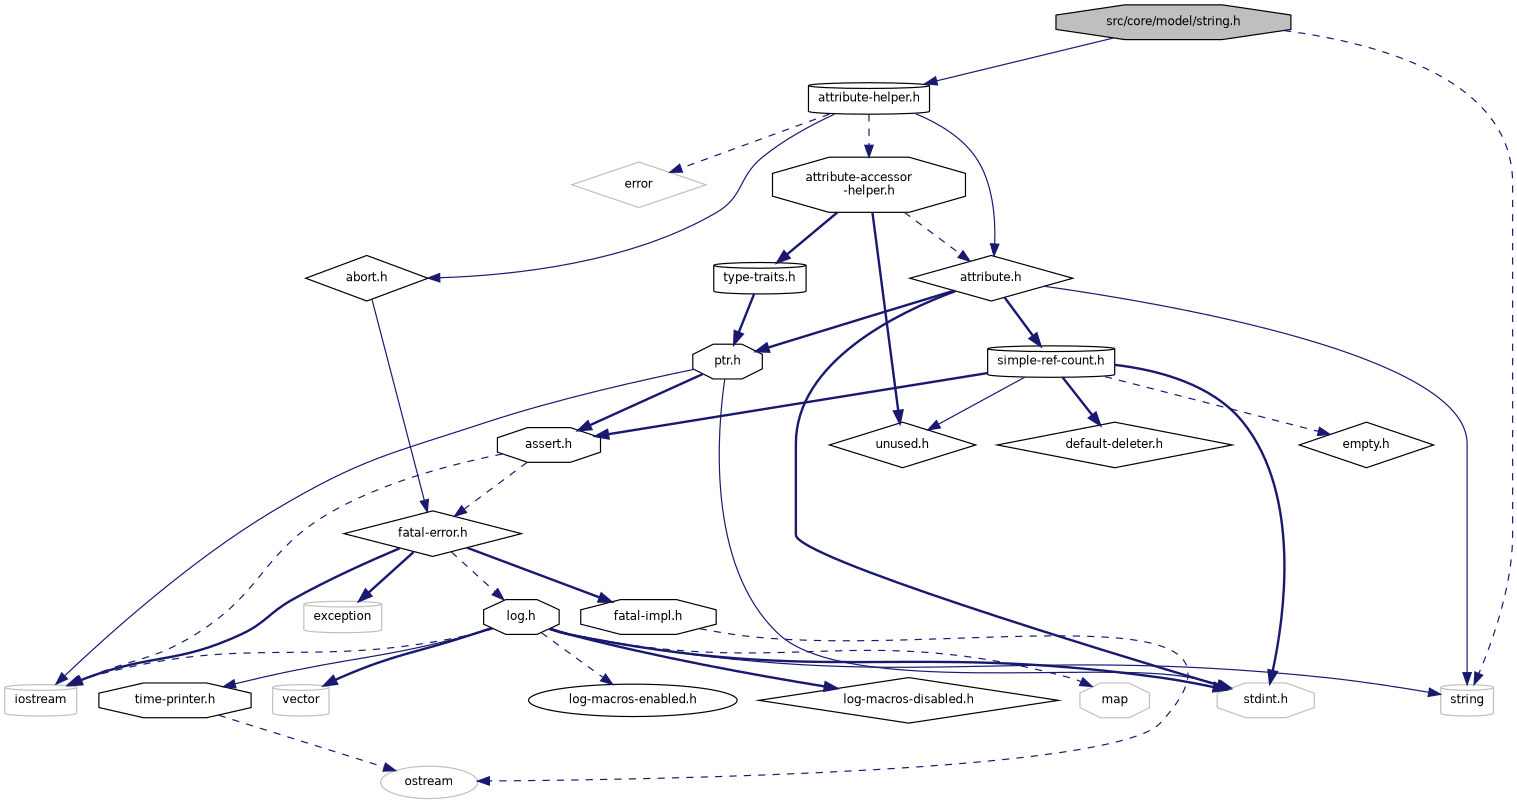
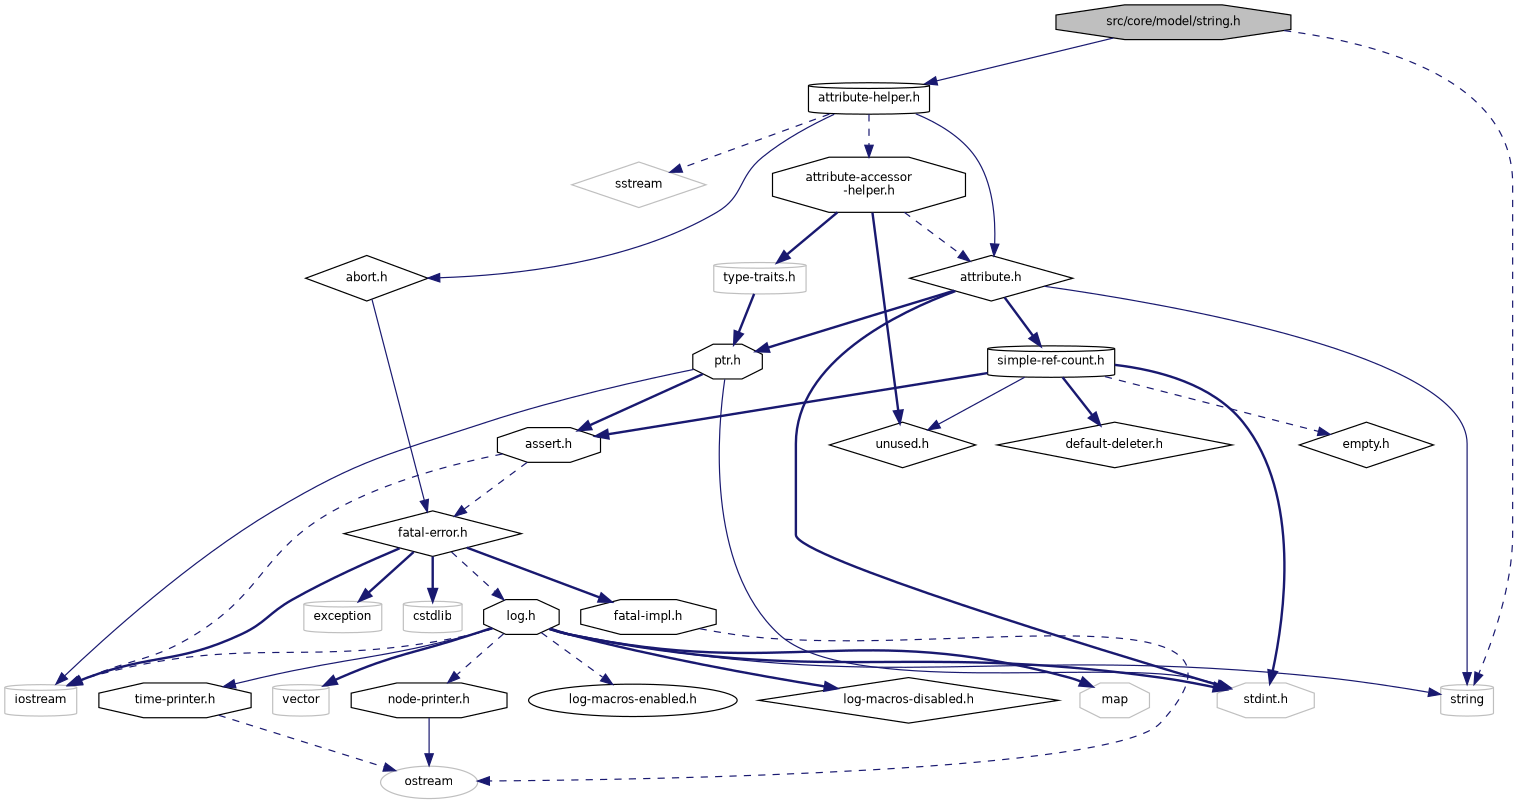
(639, 185) -> (639, 185)
(760, 278) -> (760, 278)
none -> (433, 617)
(789, 652) -> (789, 652)
none -> (429, 700)
